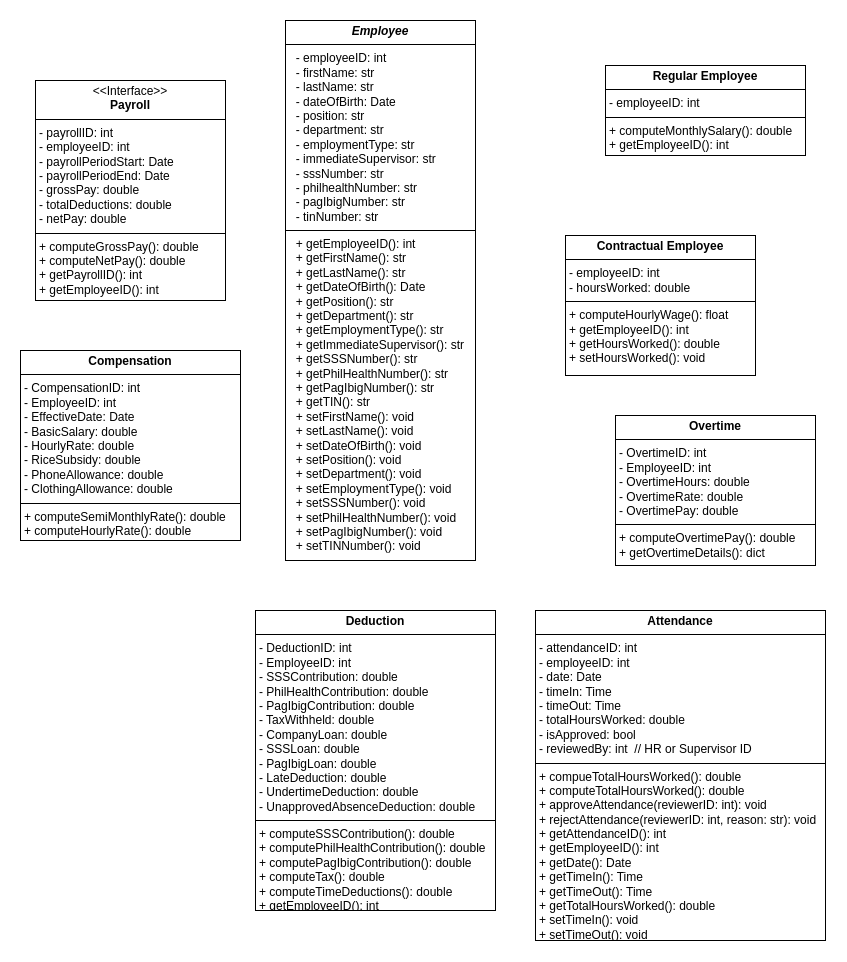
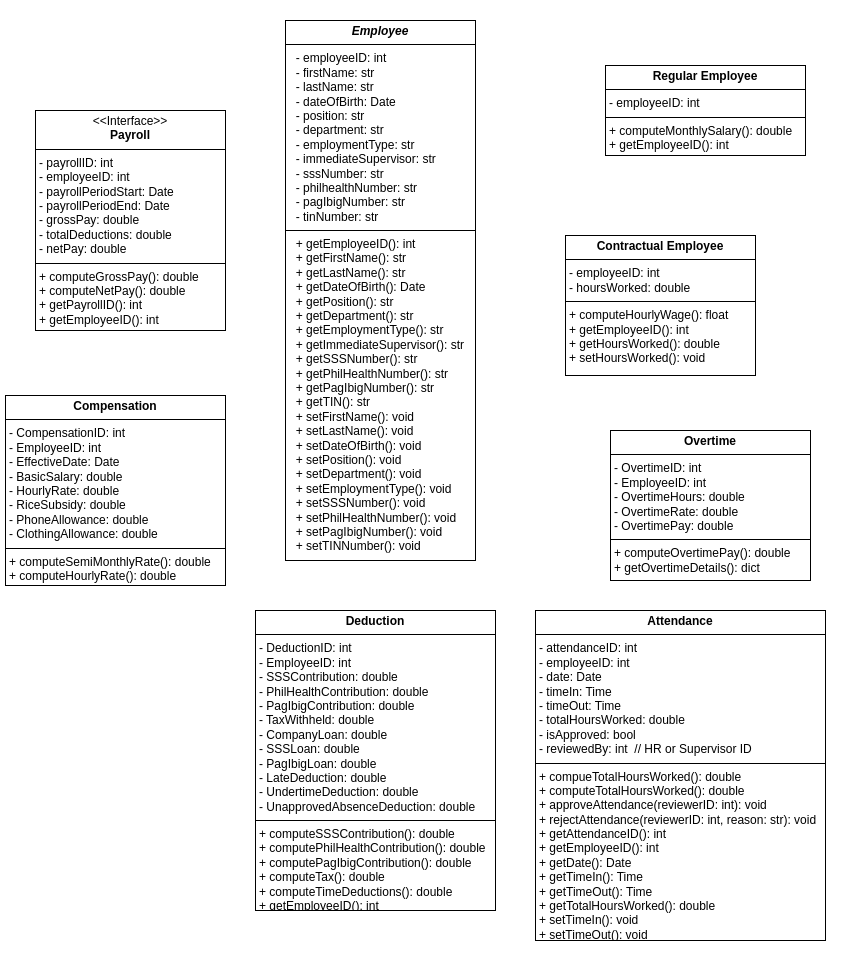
(131, 191) -> (131, 221)
(131, 446) -> (116, 491)
(716, 491) -> (711, 506)
